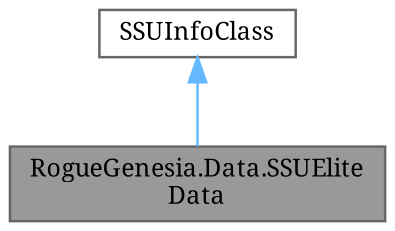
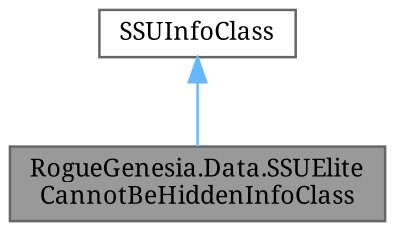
(198, 184) -> (198, 184)
